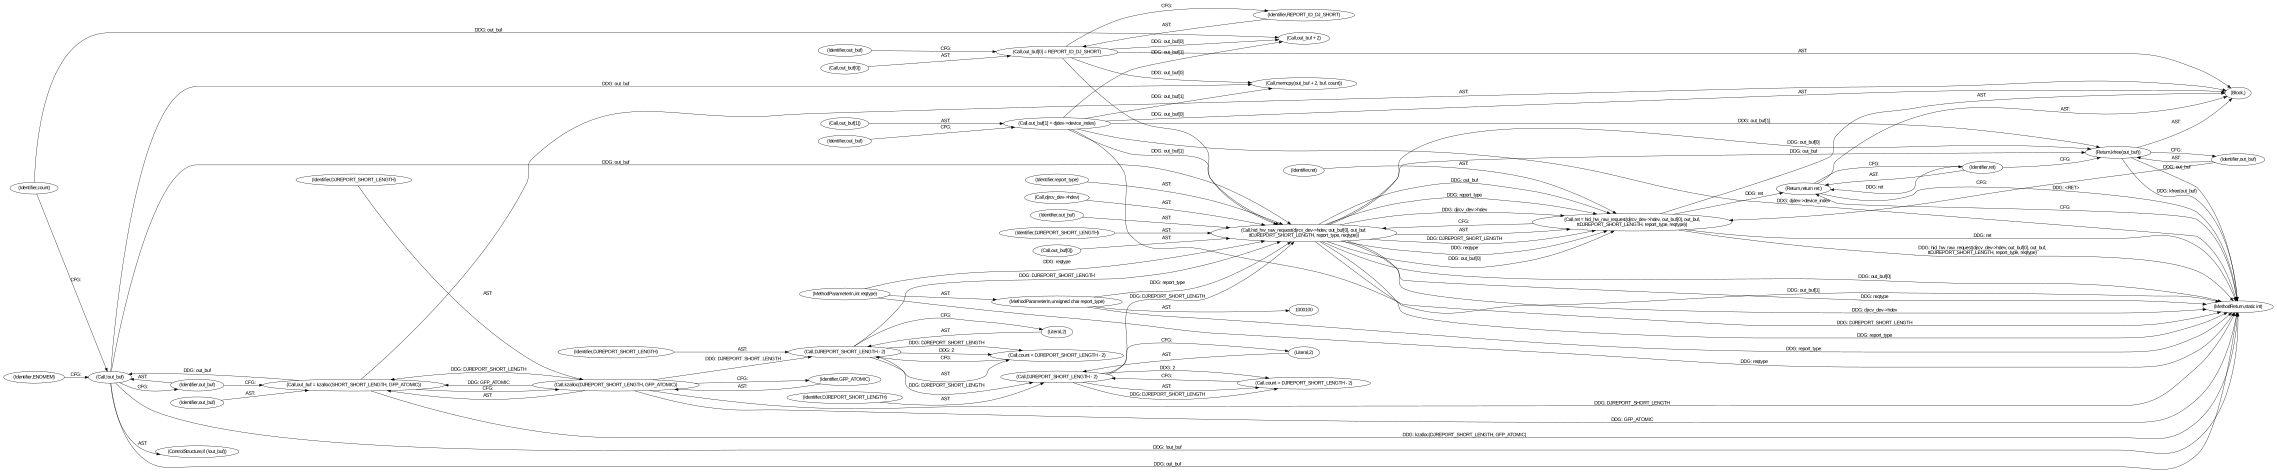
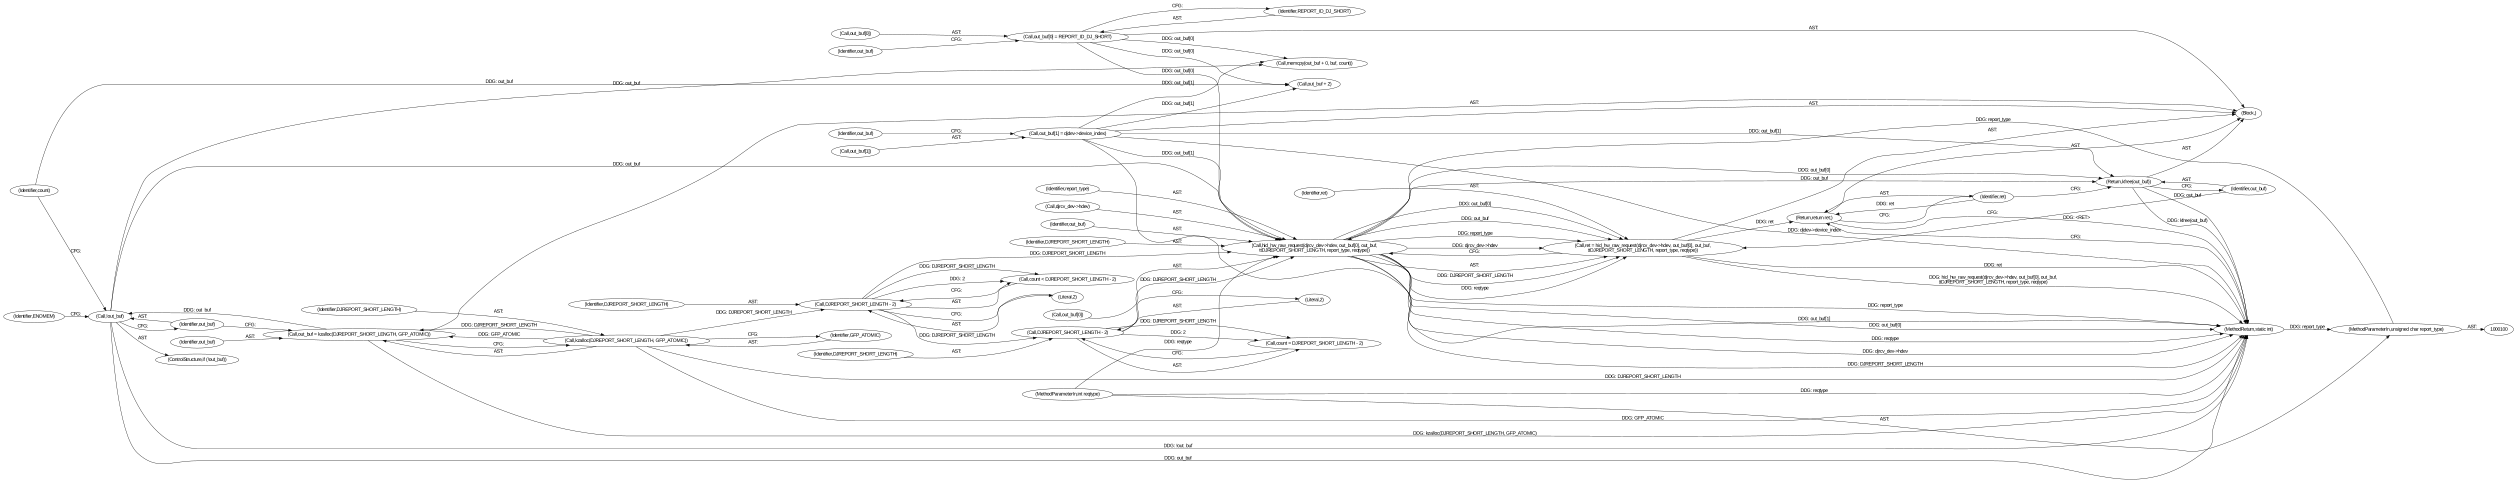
(1304, 84) -> (1314, 64)
(1662, 349) -> (2306, 329)
(354, 385) -> (359, 335)
